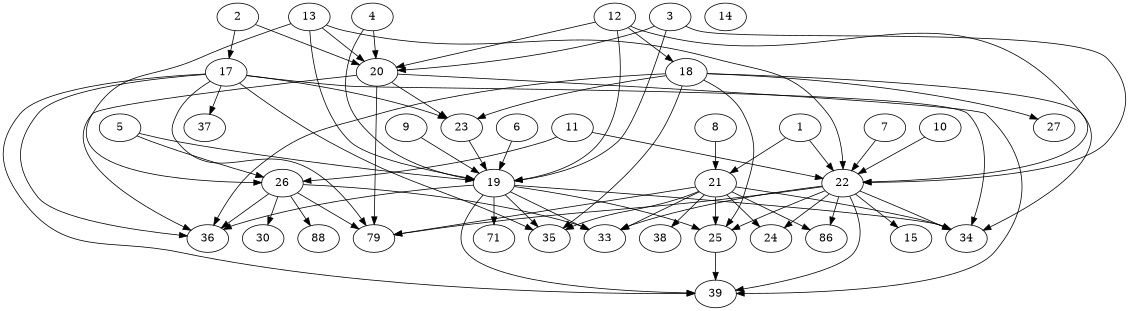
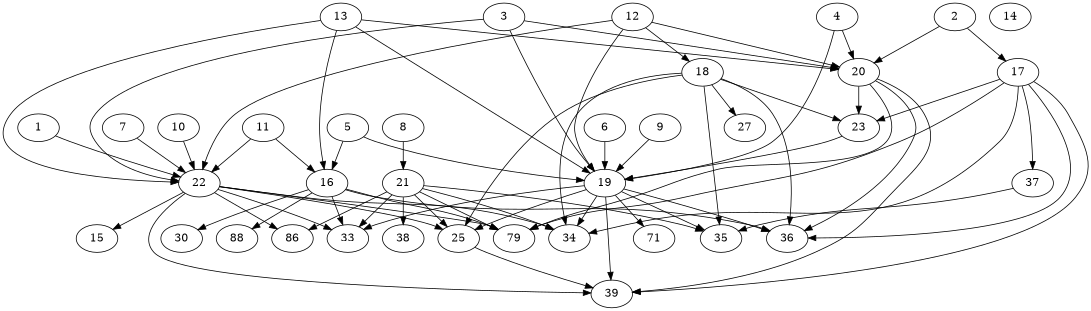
(761, 153) -> none
(370, 163) -> (906, 205)
(282, 183) -> (327, 183)
(771, 239) -> none
